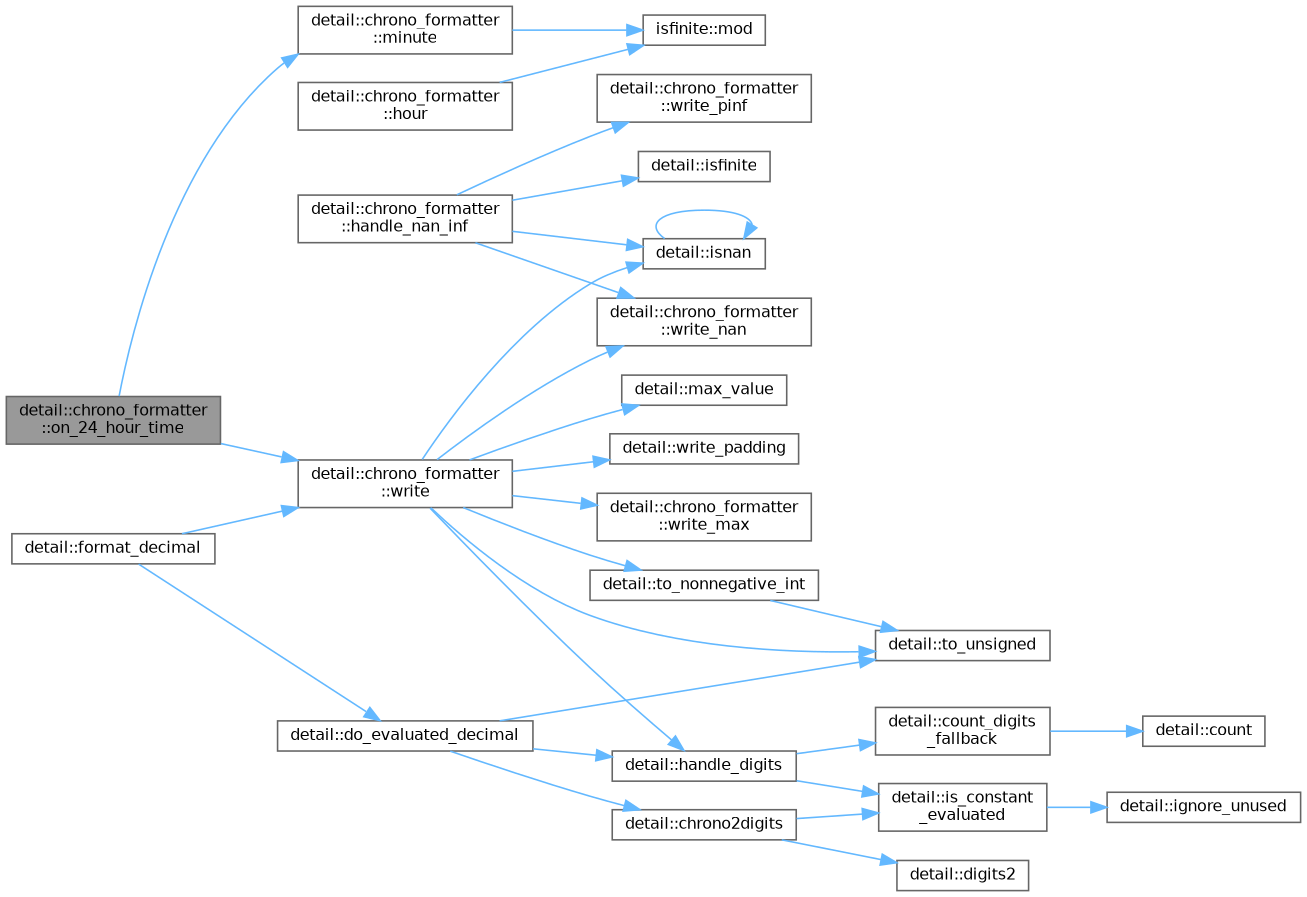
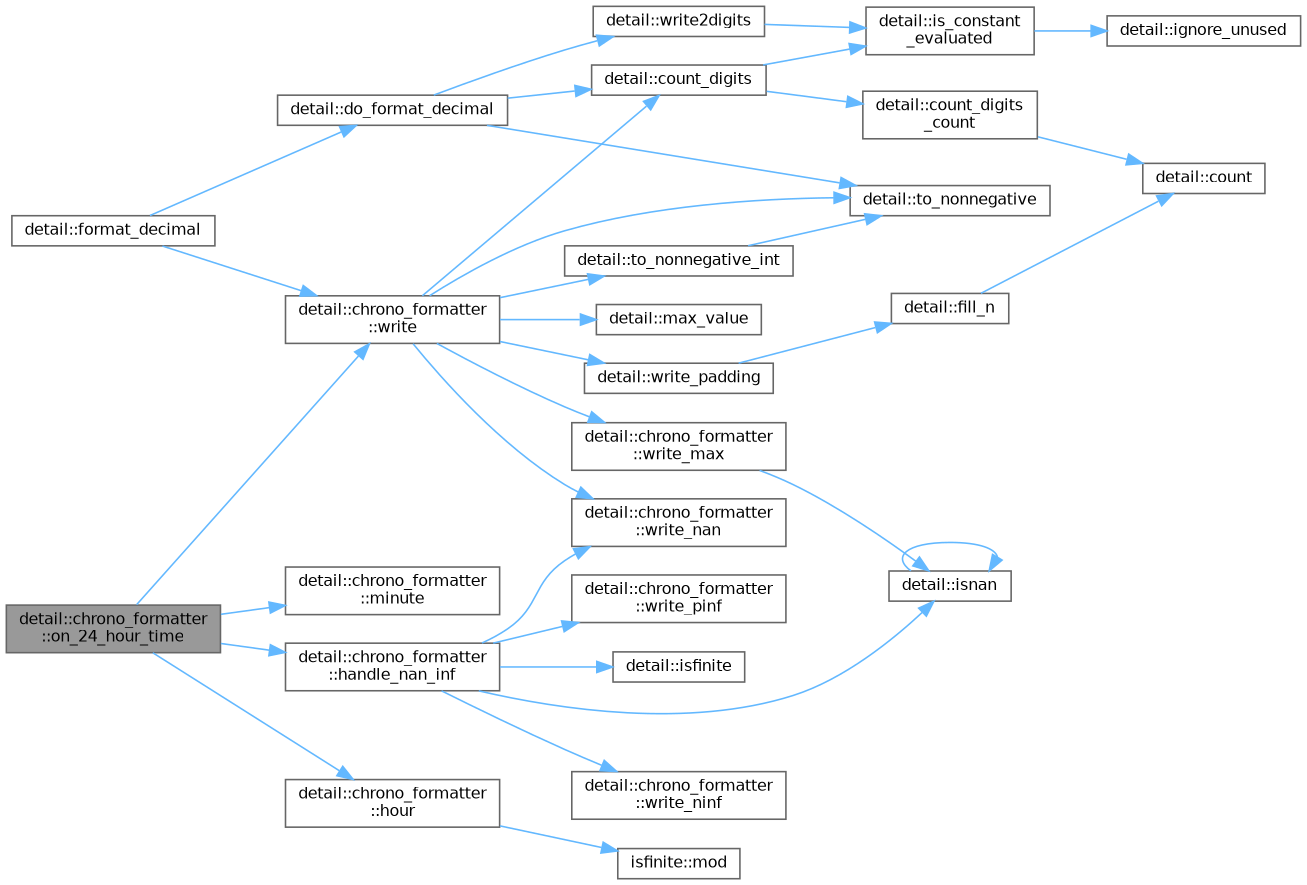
(570, 30) -> none
none -> (950, 308)
(511, 348) -> (841, 511)
(963, 646) -> (950, 201)
none -> (245, 647)
none -> (246, 712)
(963, 731) -> (950, 115)
(405, 736) -> (393, 110)
(704, 766) -> (679, 80)
none -> (679, 795)
(704, 825) -> (679, 21)
(963, 876) -> none
